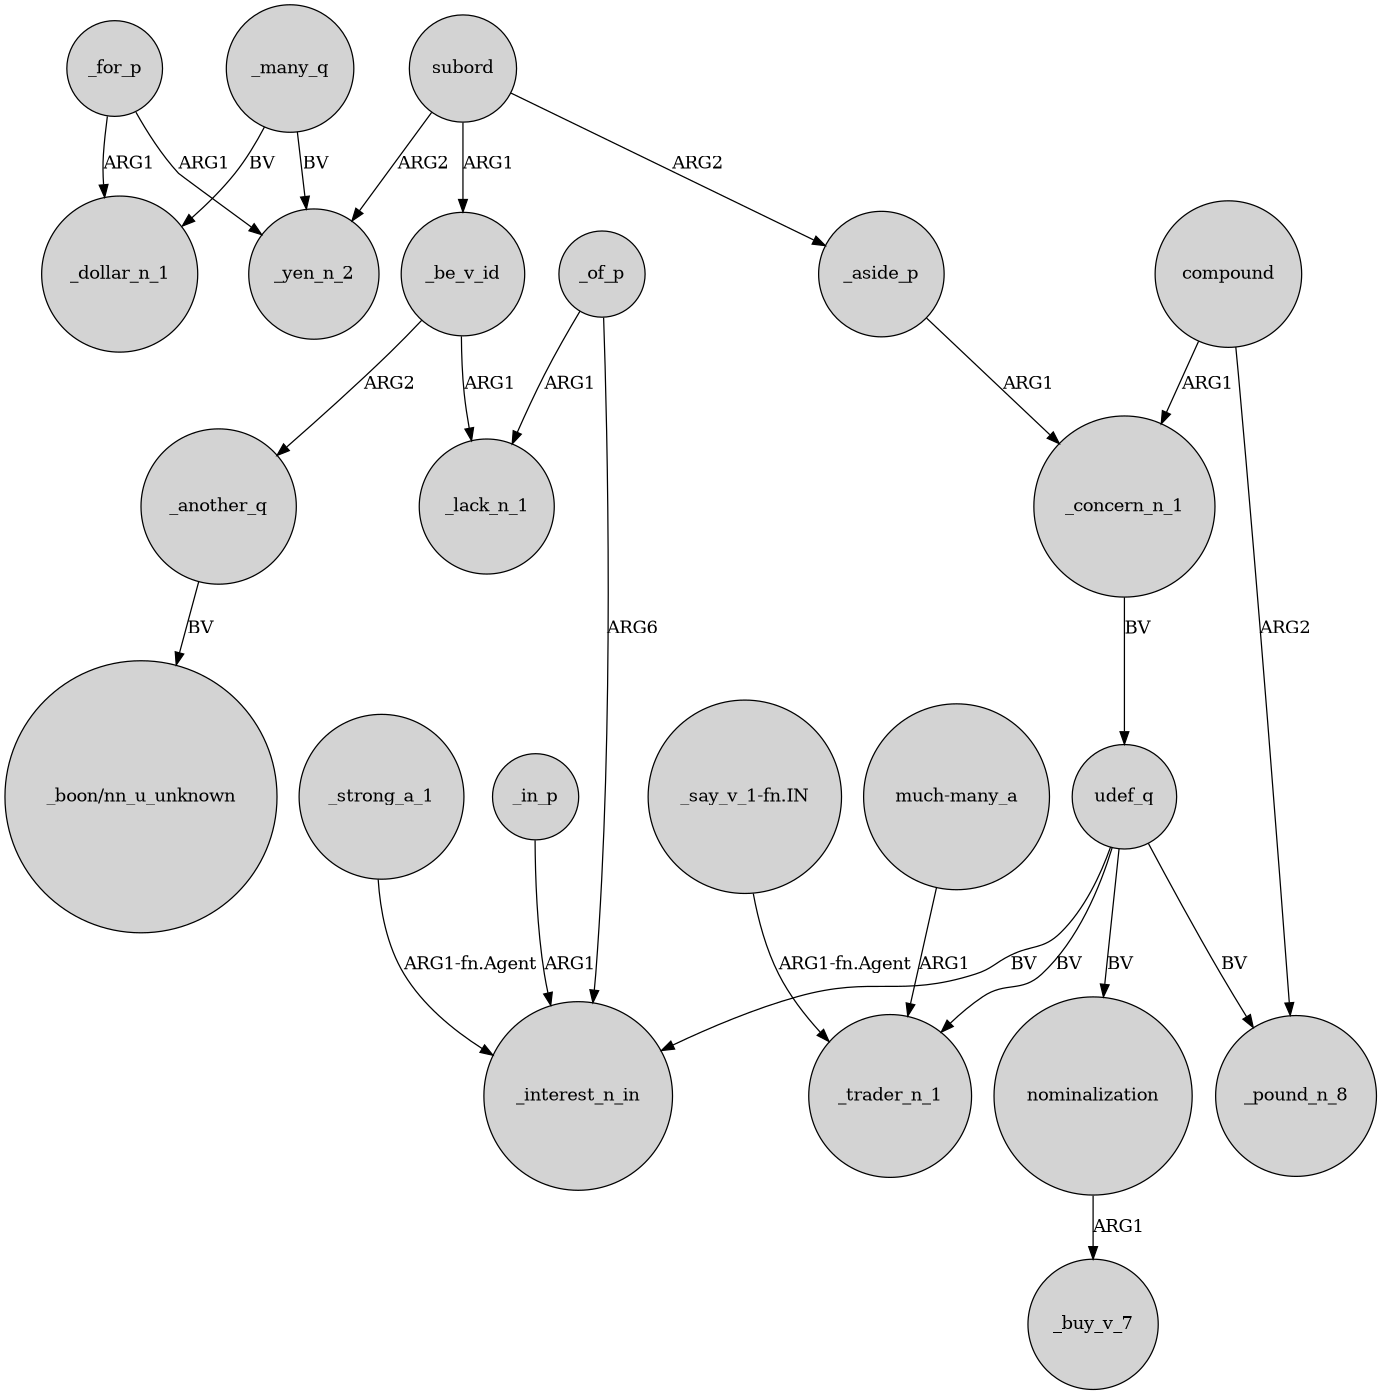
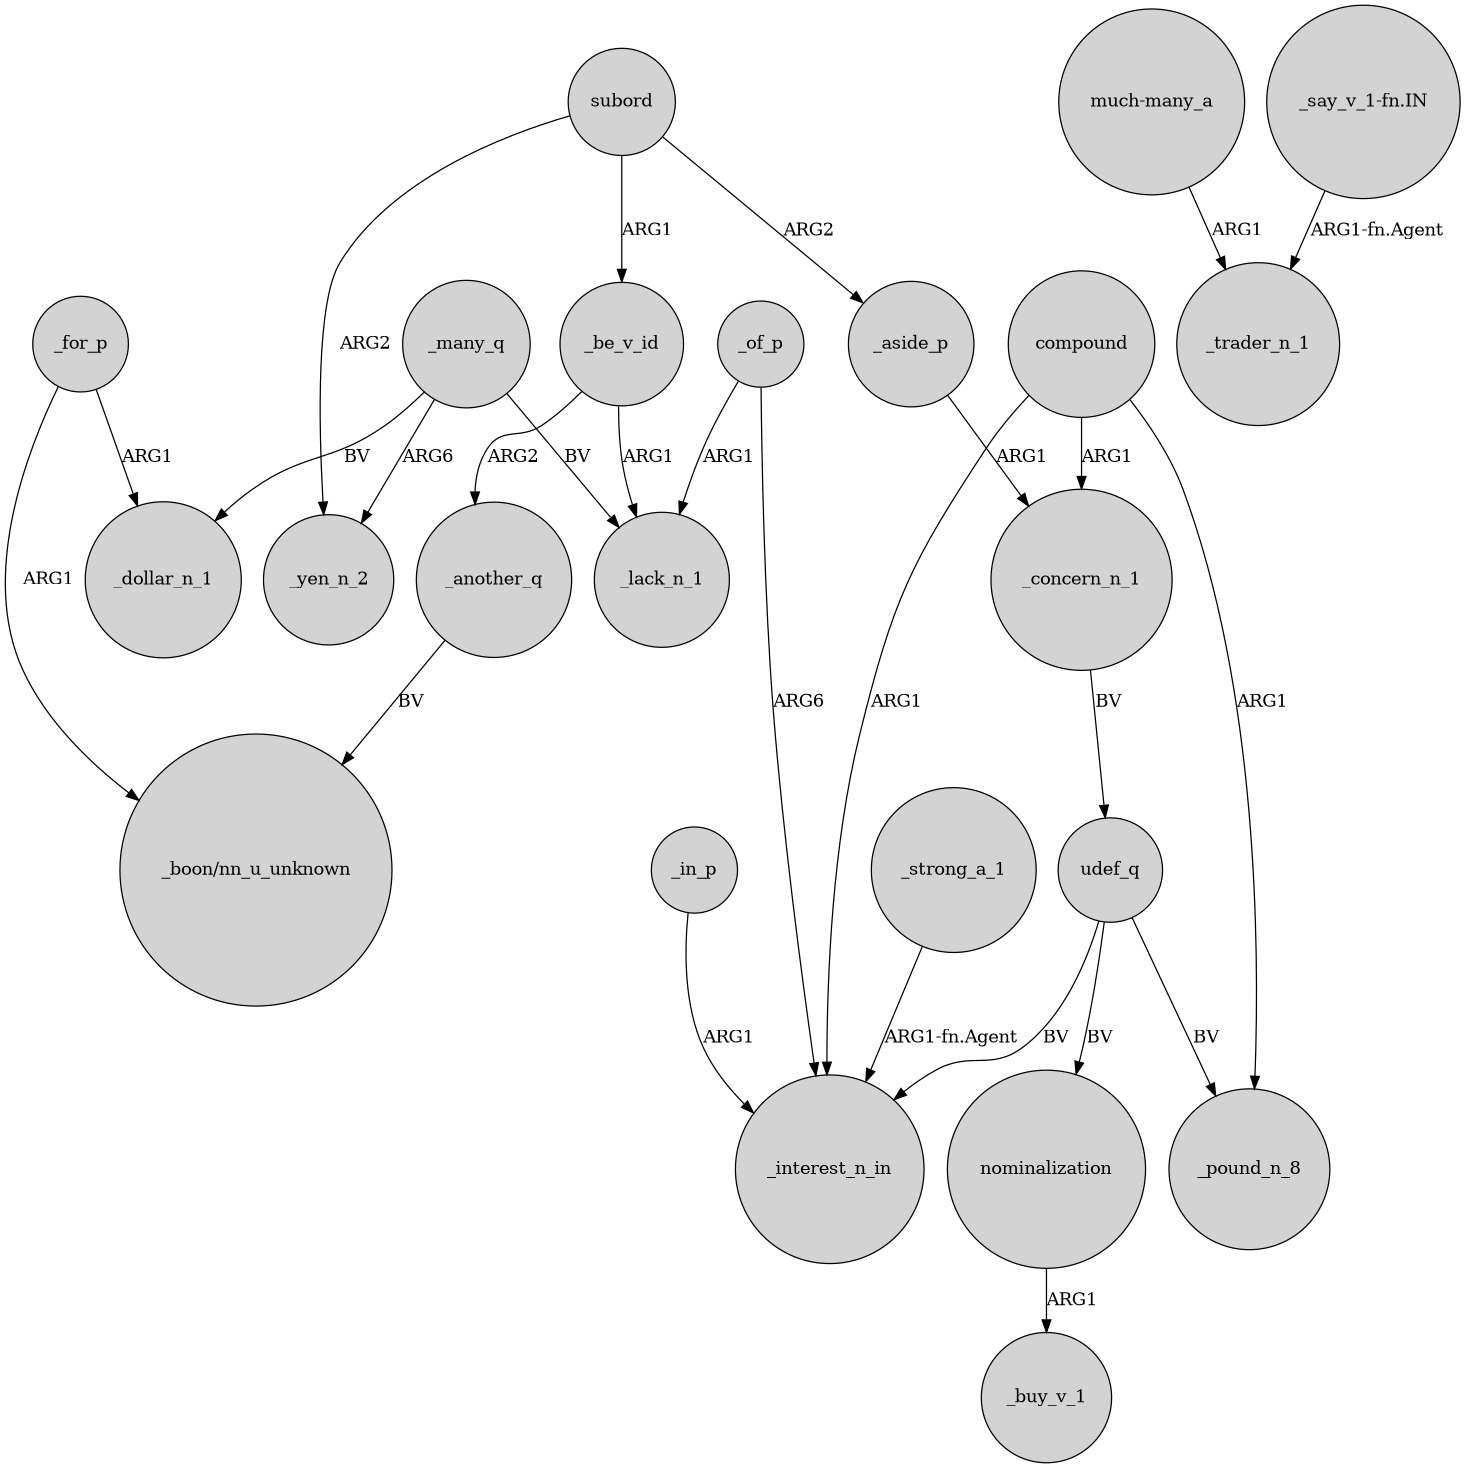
(316, 164) -> (428, 457)
(185, 178) -> (7, 607)
none -> (559, 456)
(1285, 629) -> (1263, 702)
none -> (866, 708)
(1056, 960) -> none
(1093, 1324) -> (1046, 1398)
